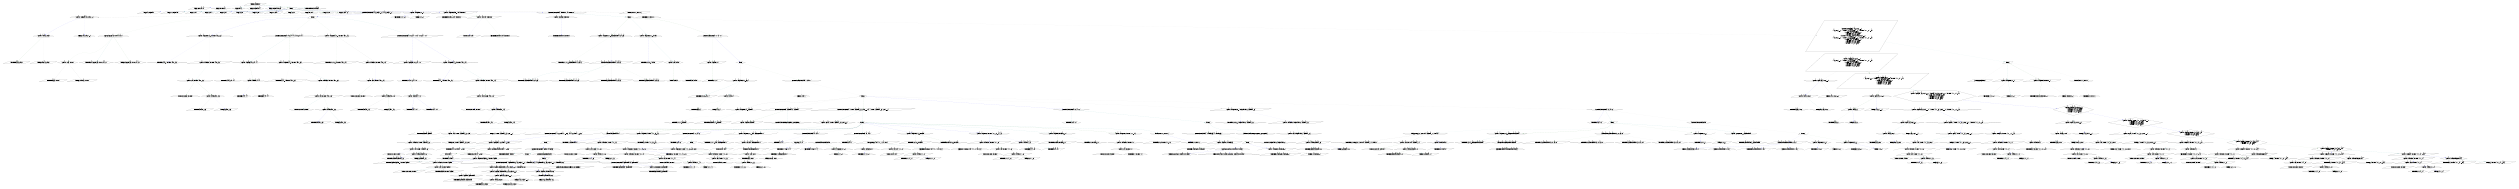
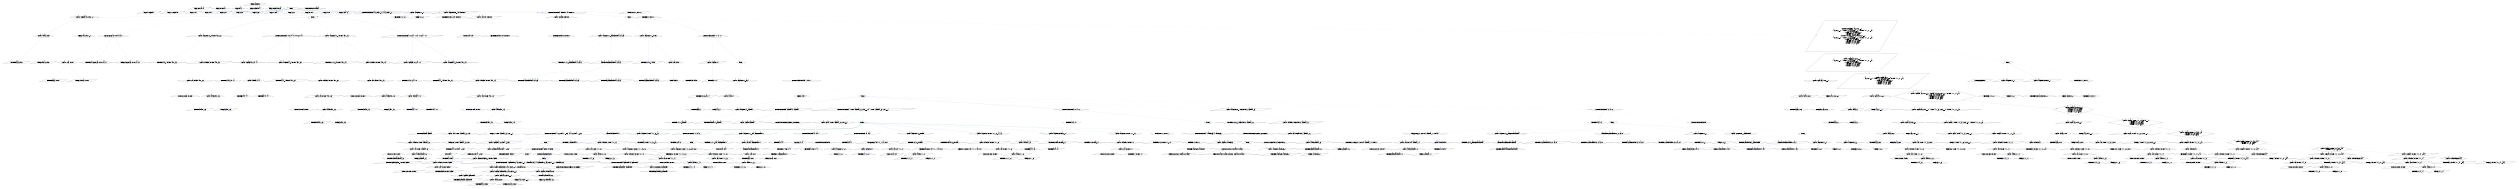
(1633, 143) -> (1633, 143)
